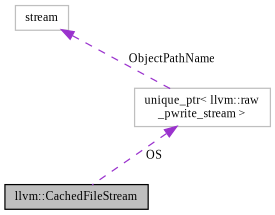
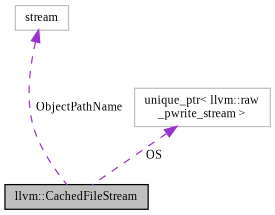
(121, 62) -> (31, 118)
